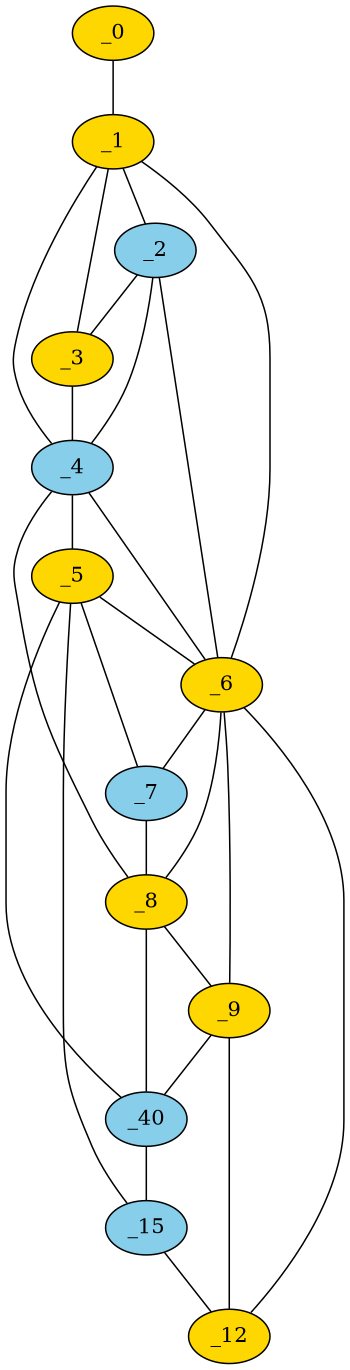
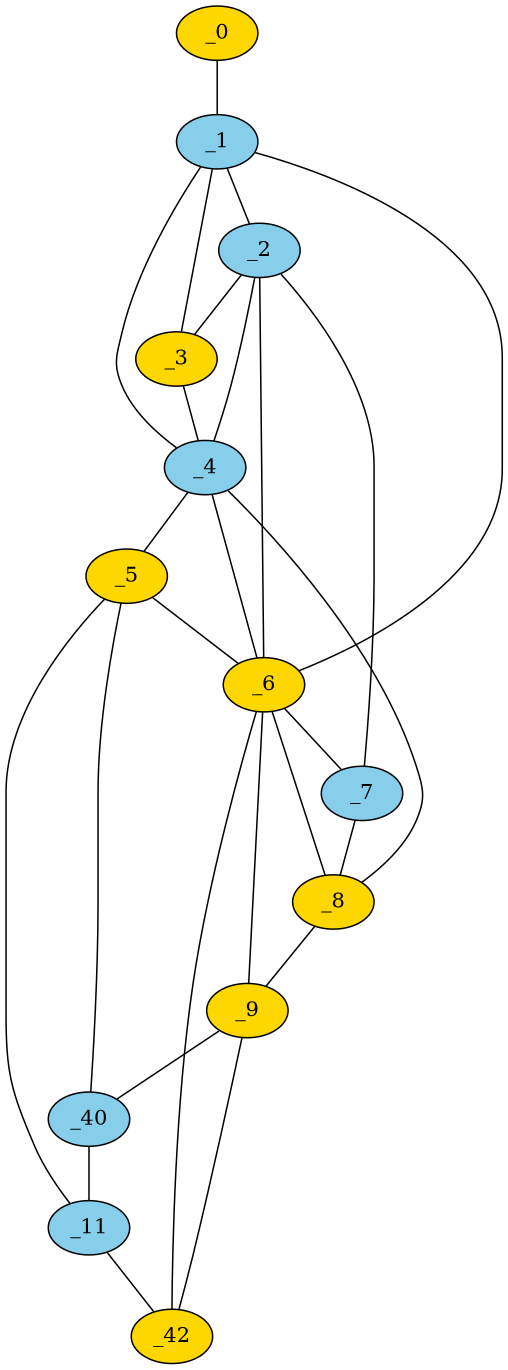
(113, 142) -> (217, 142)
(109, 685) -> (374, 507)
(146, 1011) -> none
(146, 1228) -> (89, 1228)
(229, 1336) -> (172, 1336)
